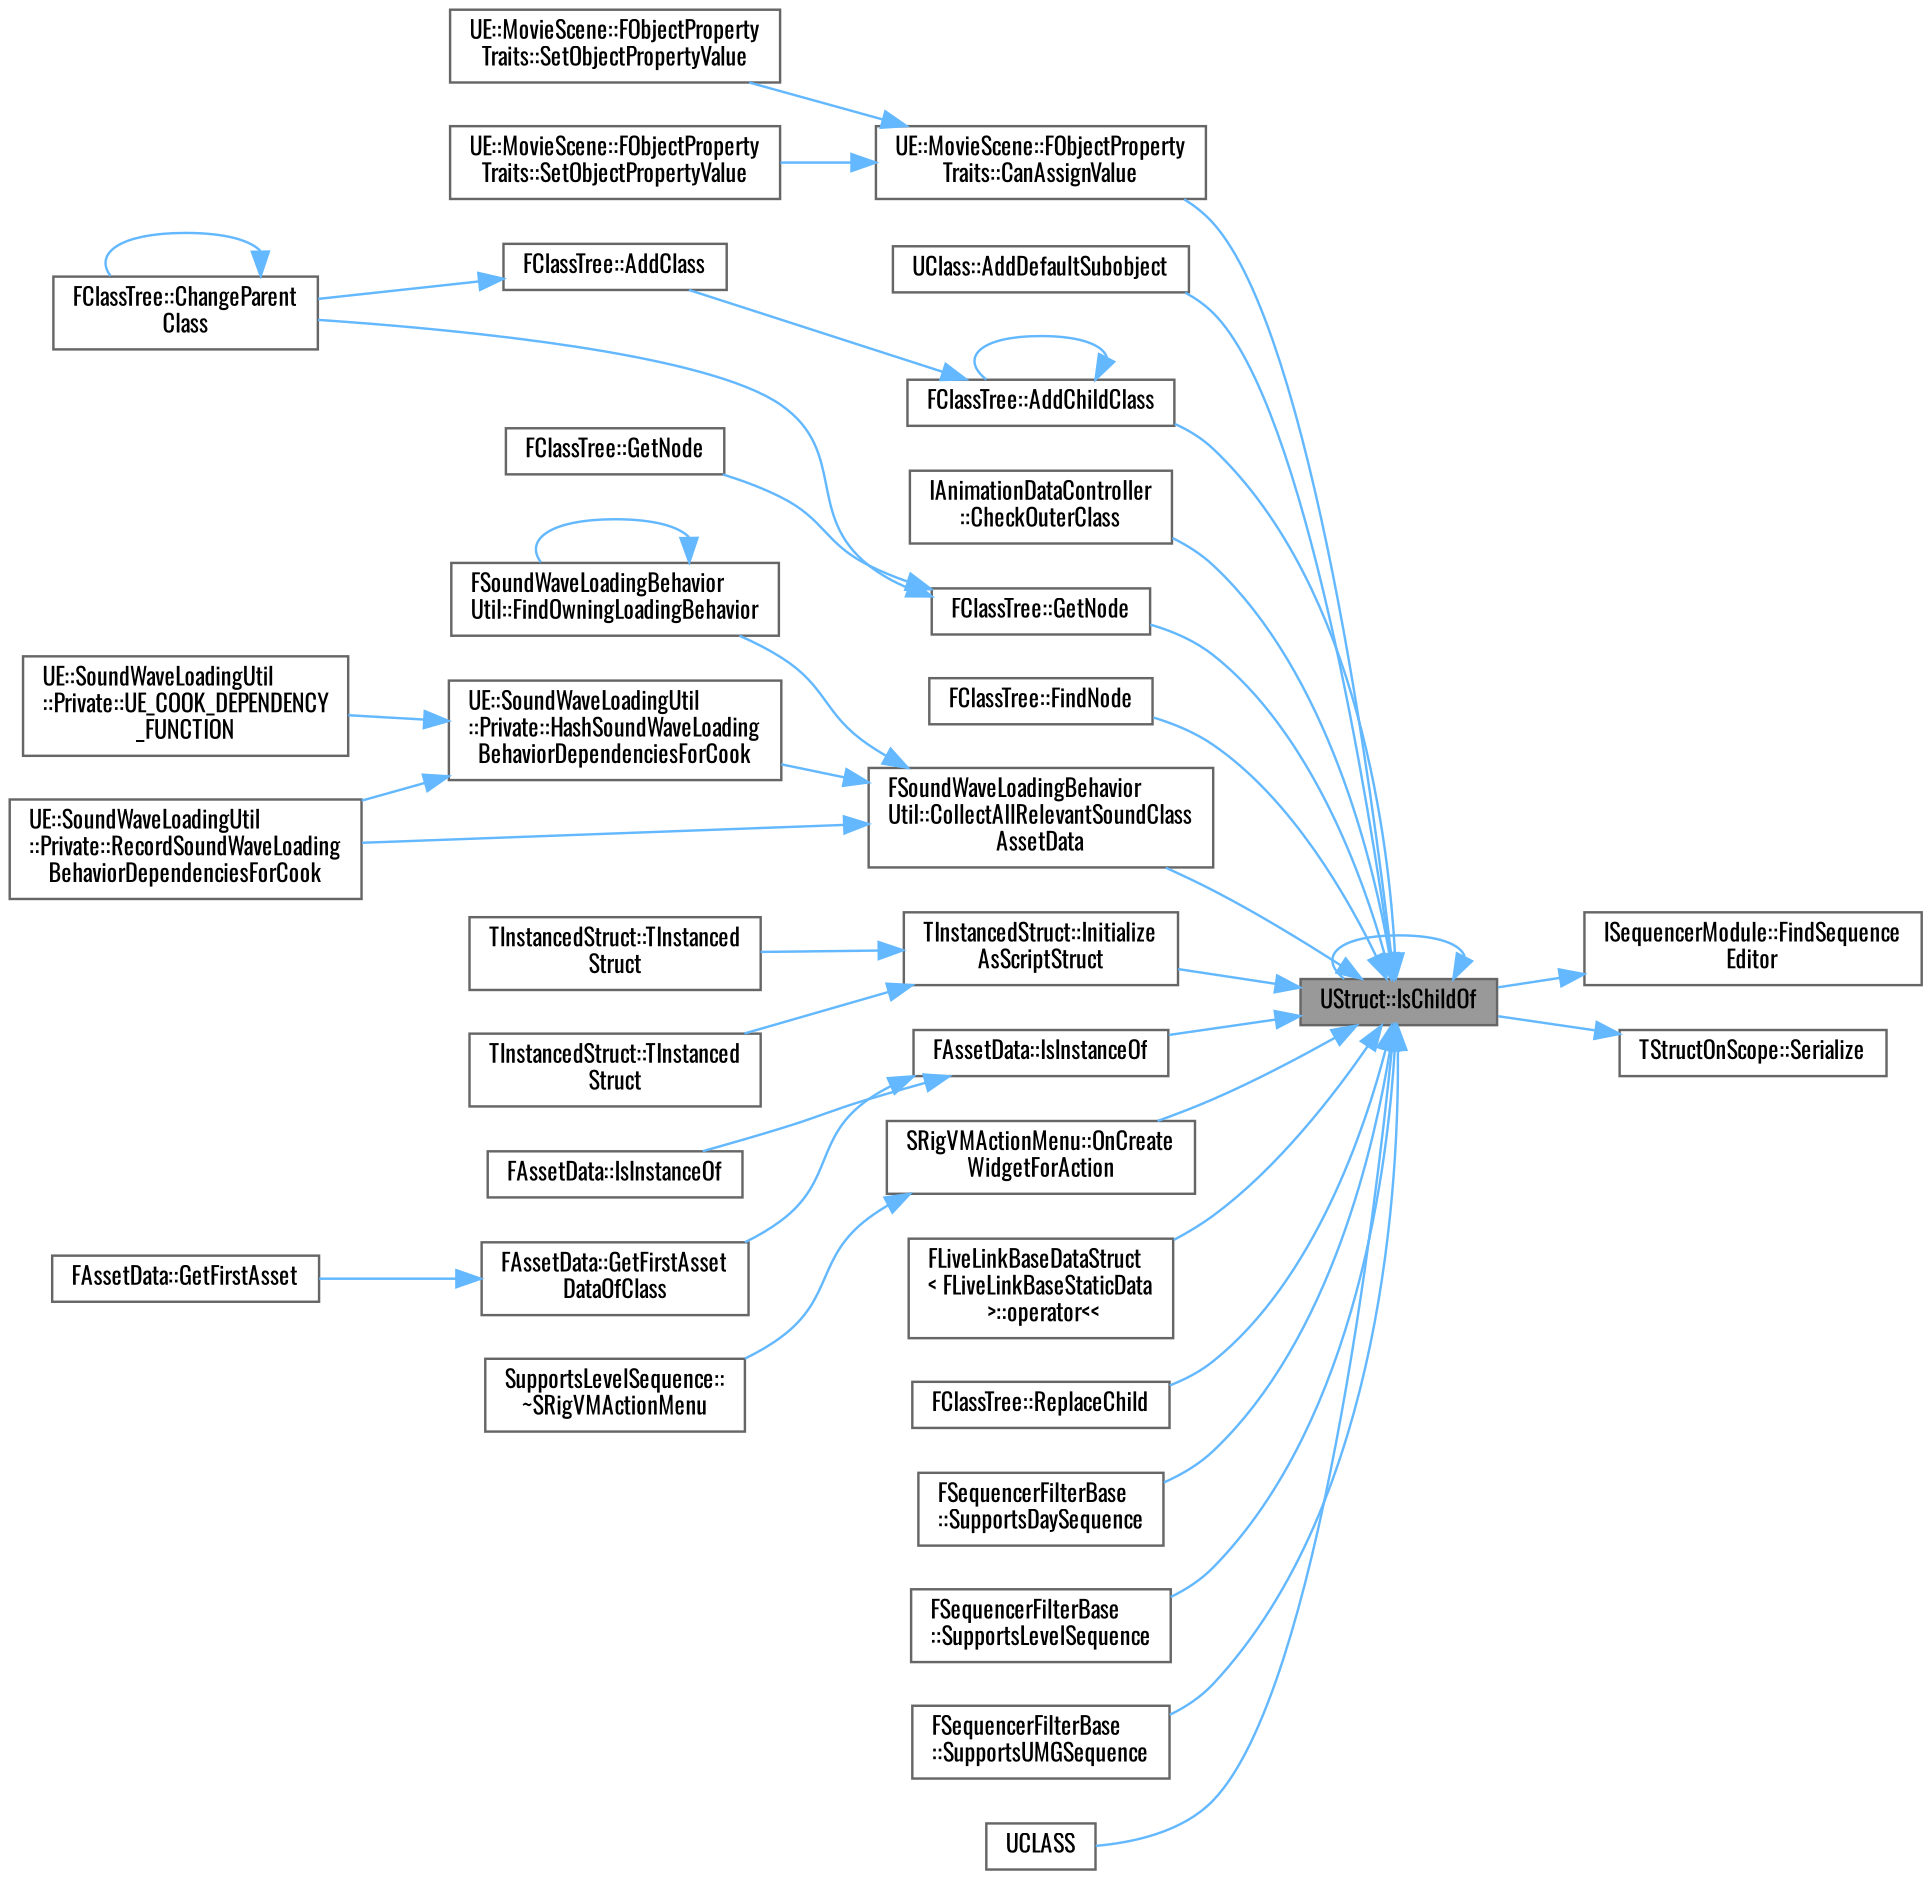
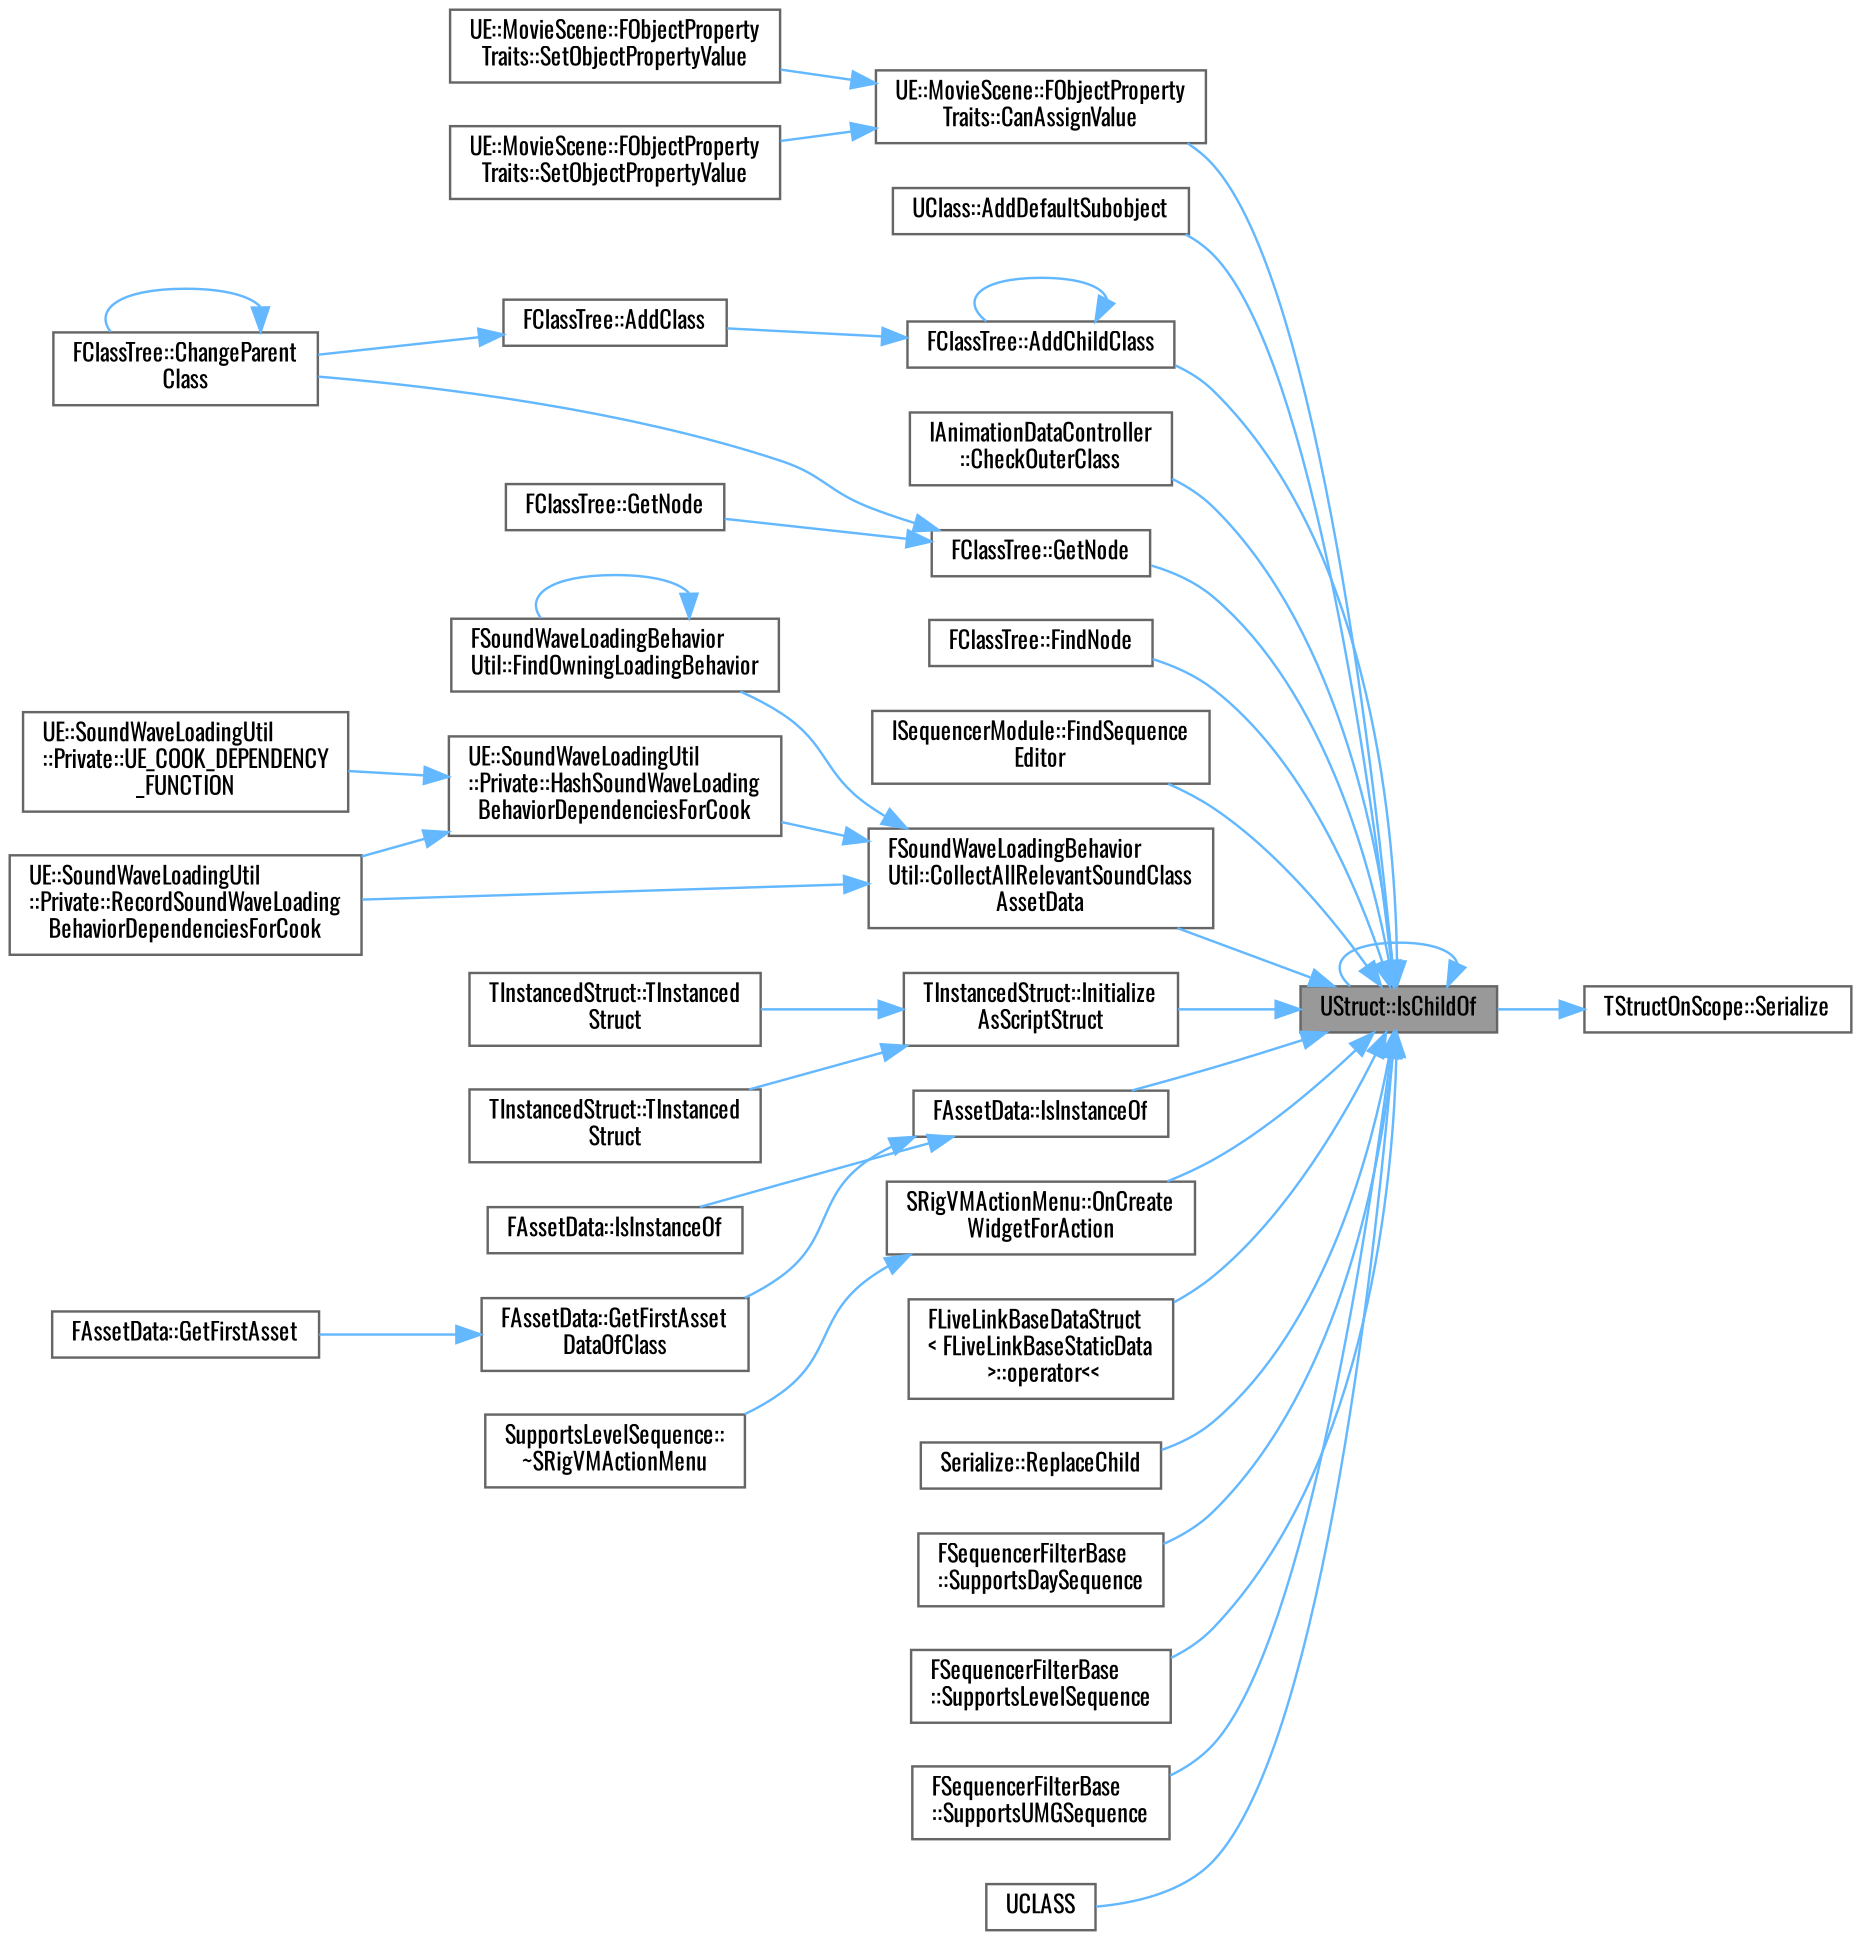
(1529, 983) -> (1279, 862)
(1041, 1405) -> (1041, 1466)
